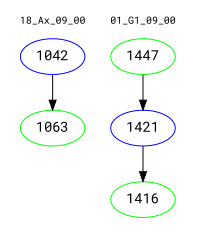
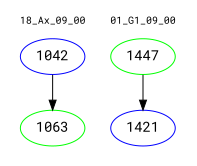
(143, 200) -> none
